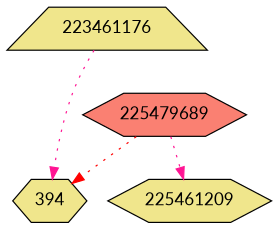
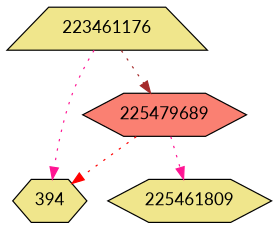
none -> (133, 67)
(190, 201) -> (190, 201)
